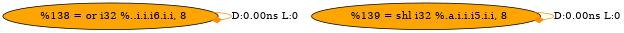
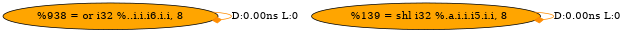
(111, 16) -> (111, 16)
